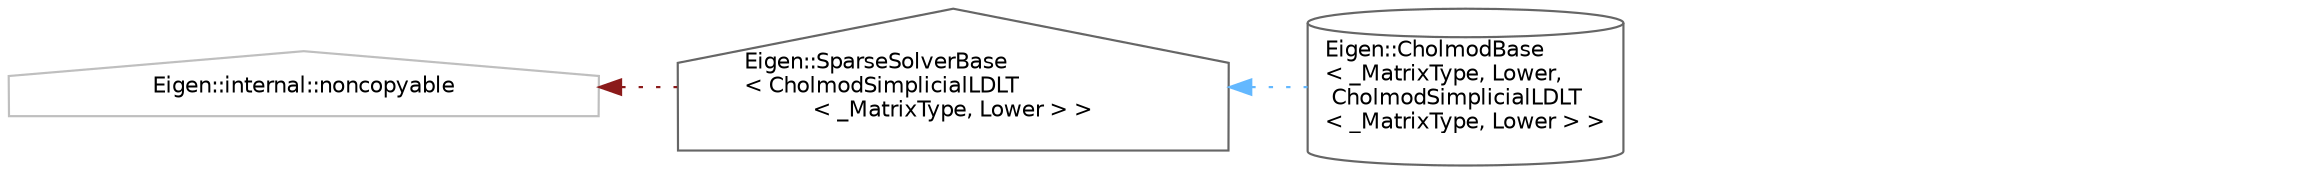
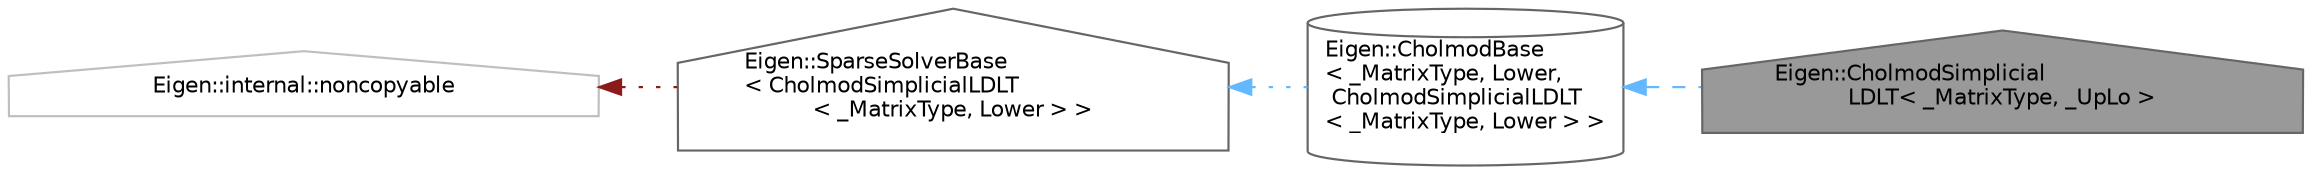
none -> (2003, 87)
